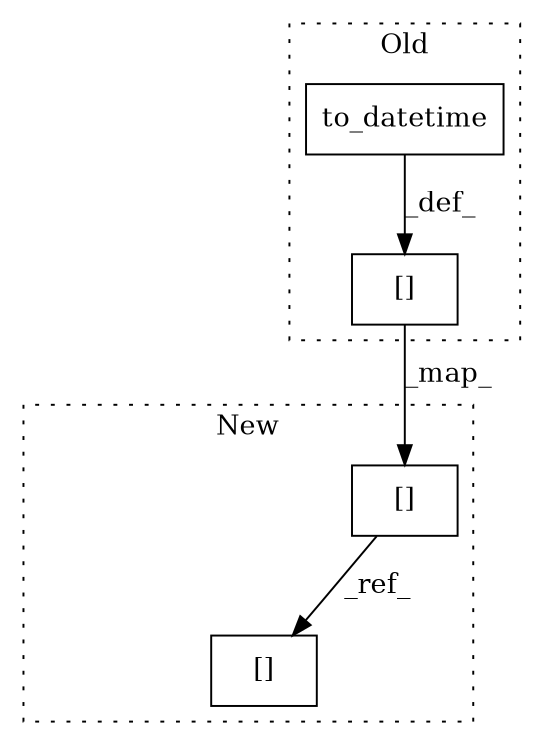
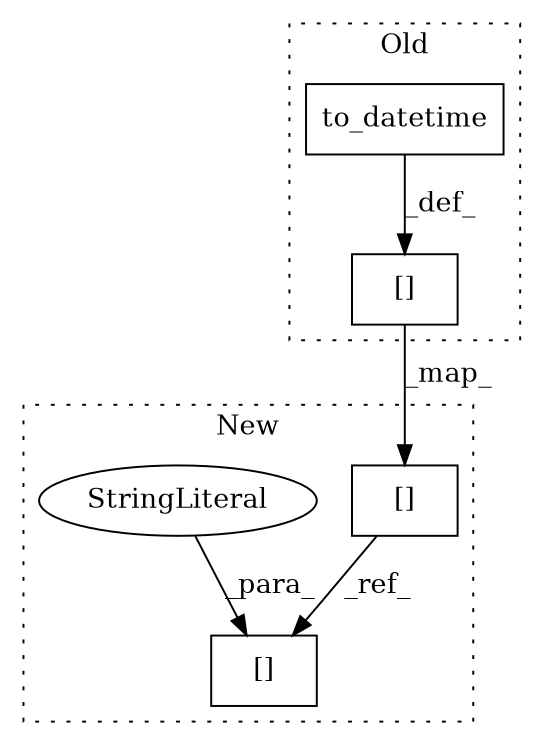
none -> (178, 501)
